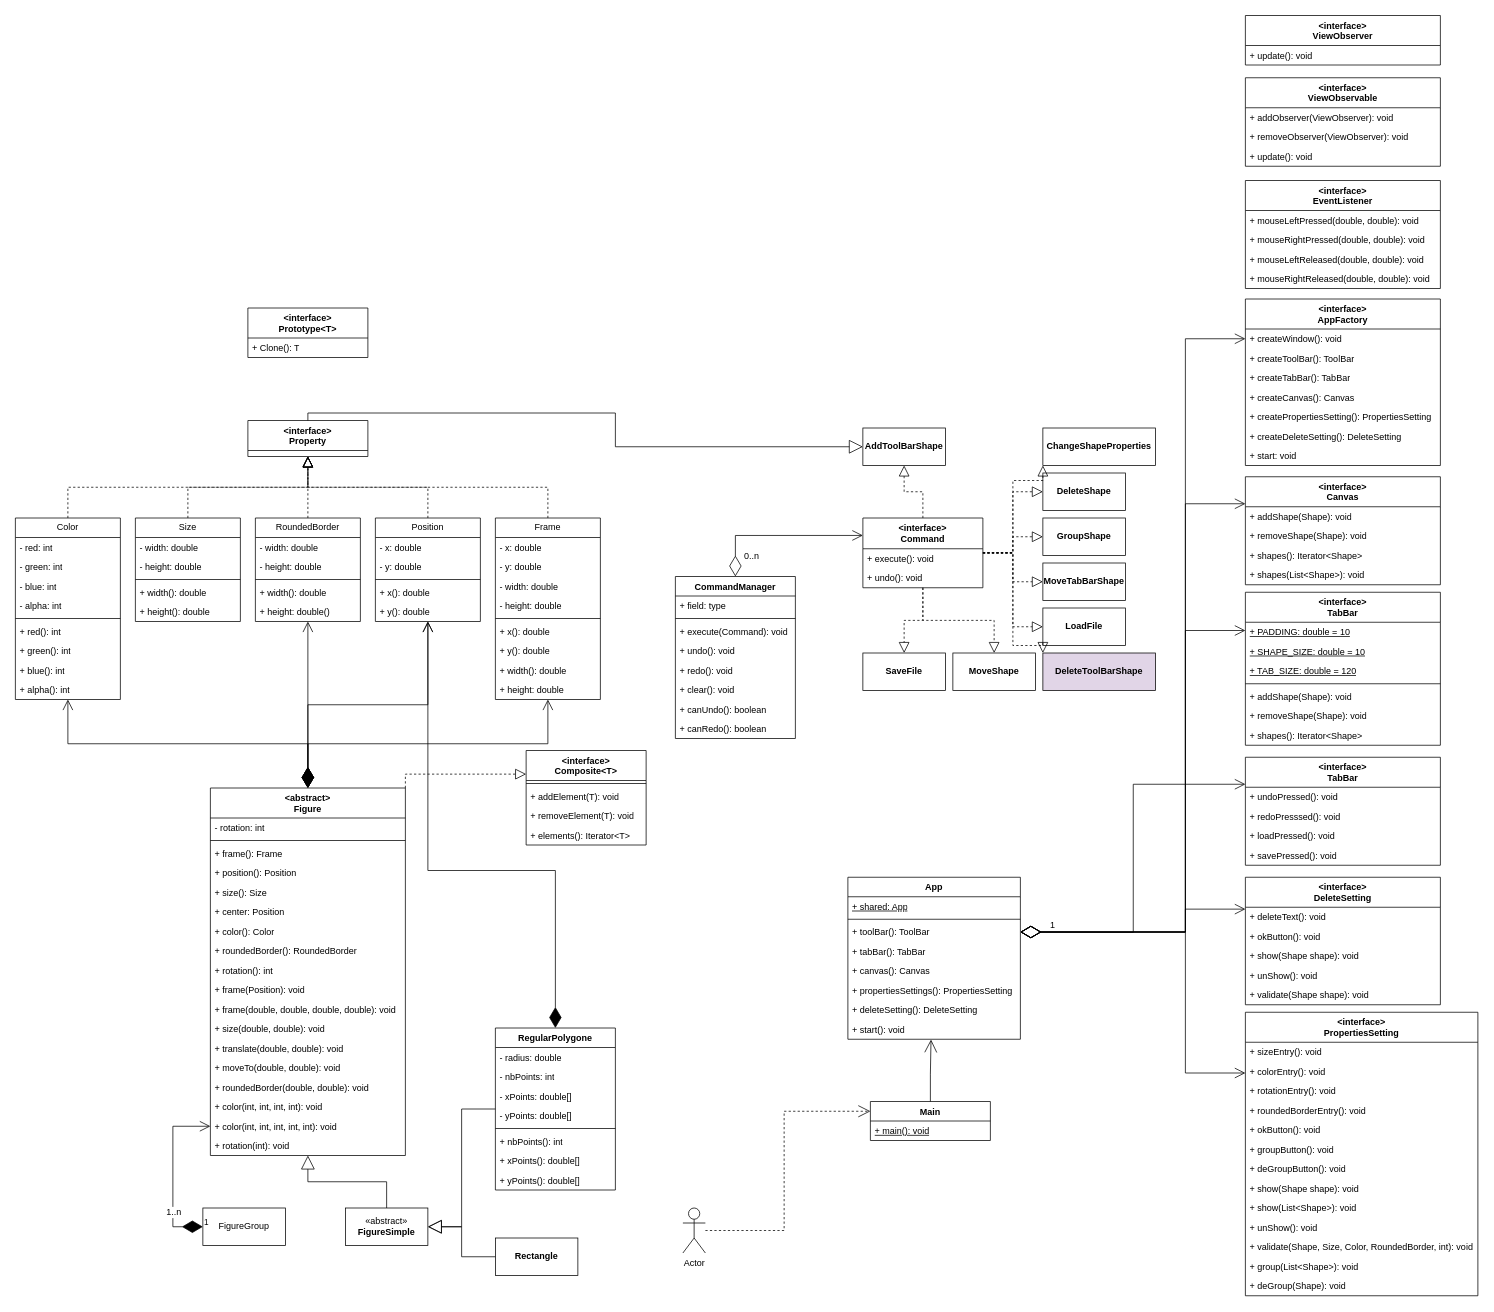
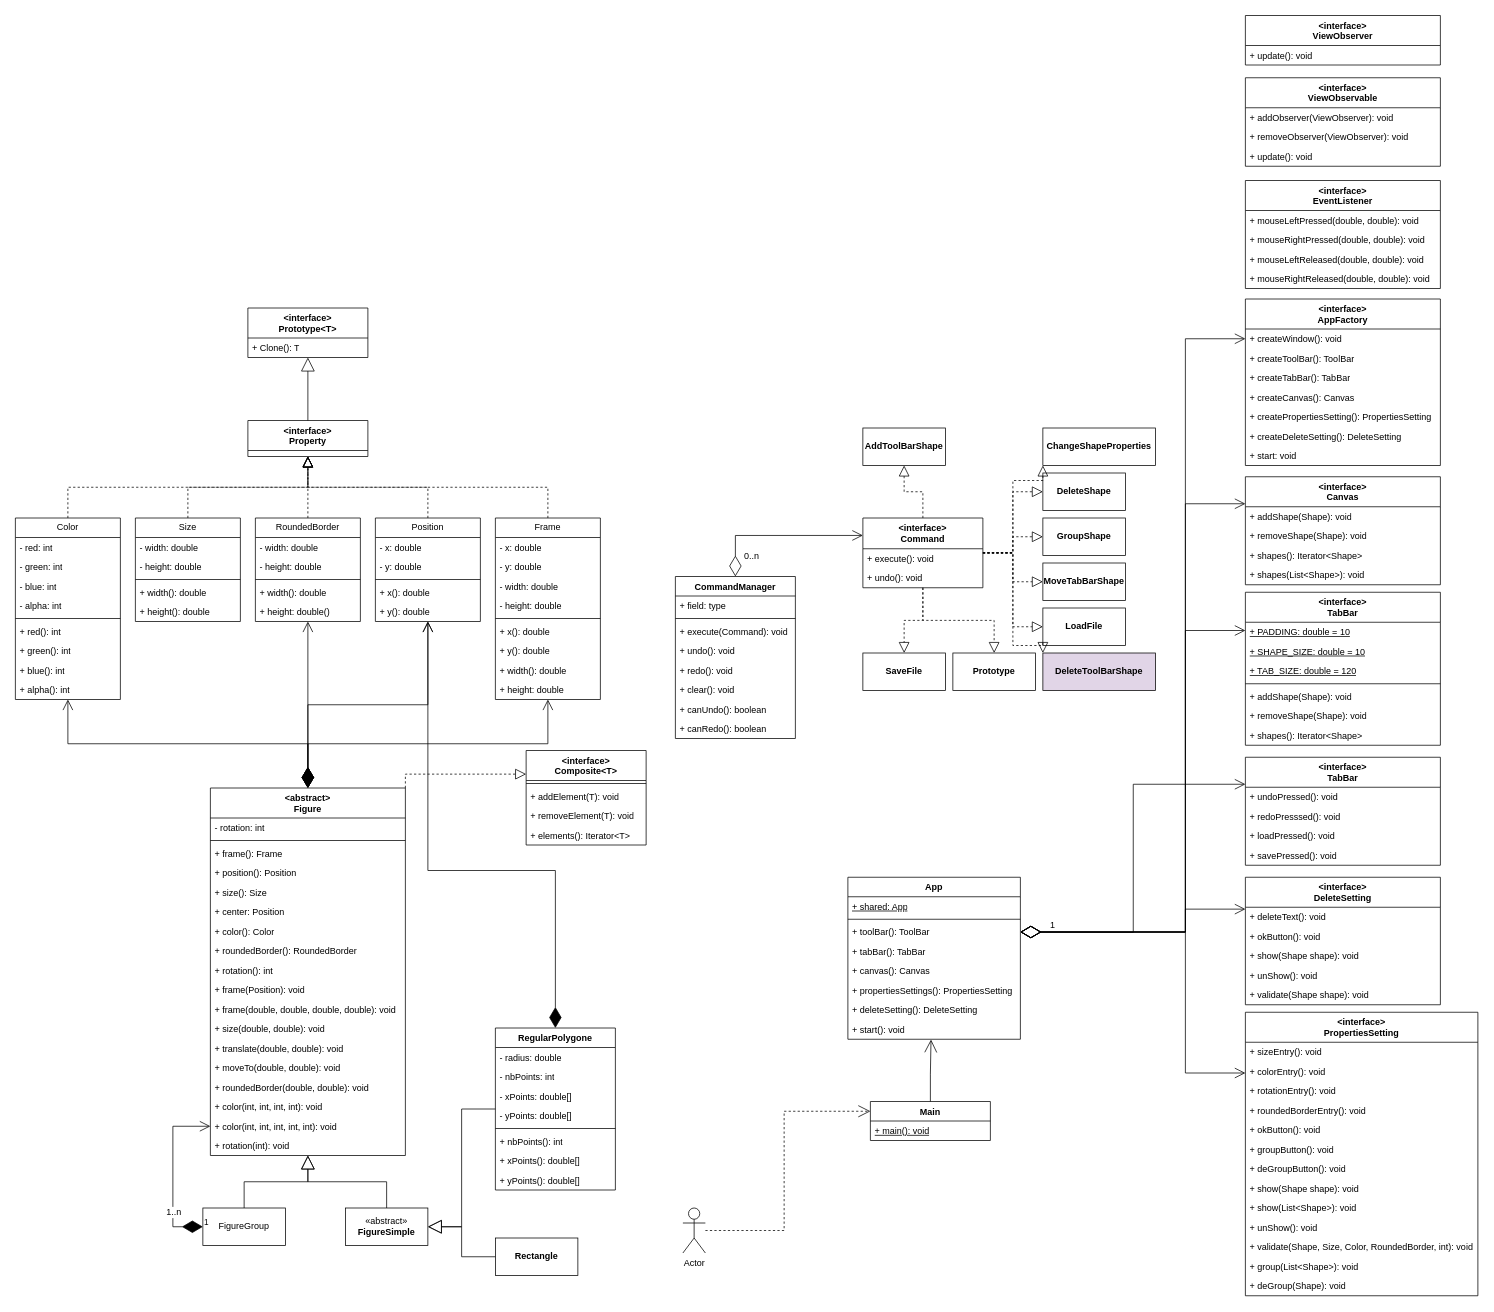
(593, 413) -> (308, 393)
(994, 672) -> (994, 672)
none -> (261, 1182)
